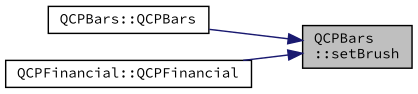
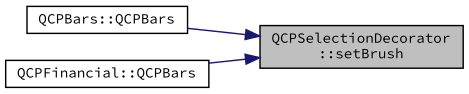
(357, 47) -> (362, 47)
(129, 74) -> (107, 74)
